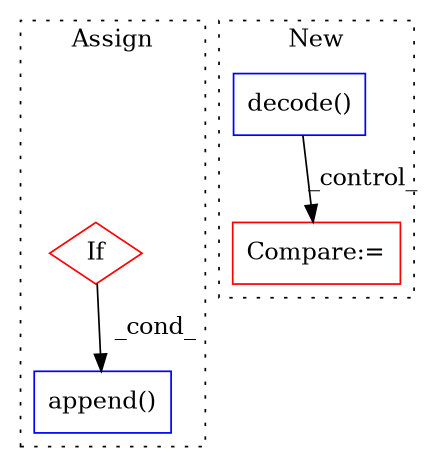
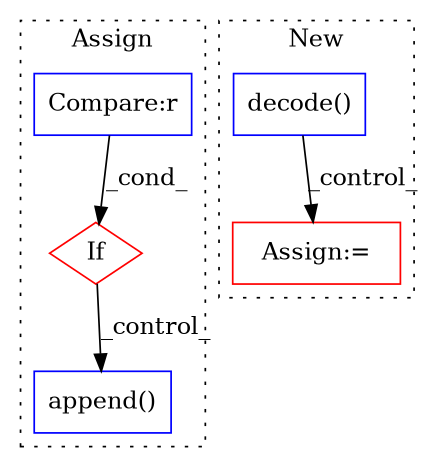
none -> (113, 104)
(317, 253) -> (317, 253)
(156, 328) -> (156, 328)
